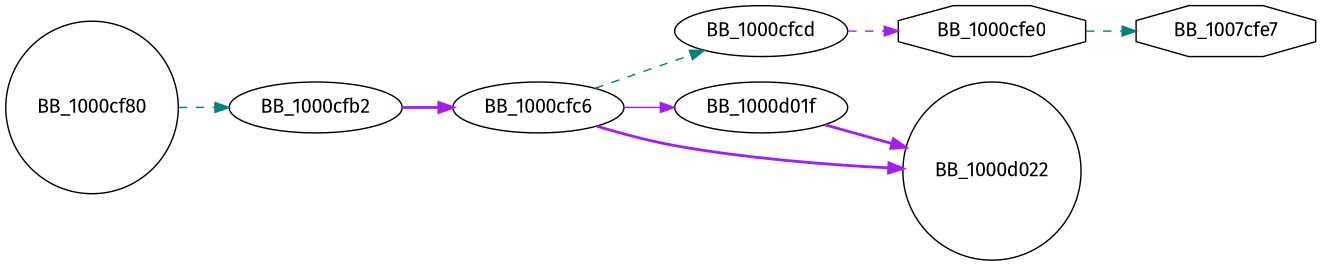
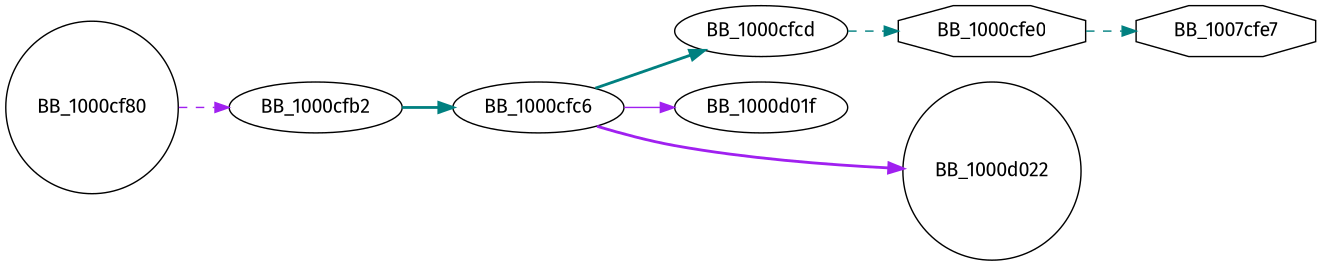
(866, 31) -> (866, 31)
(643, 72) -> (643, 72)
(197, 107) -> (197, 107)
(420, 107) -> (420, 107)
(858, 134) -> none
